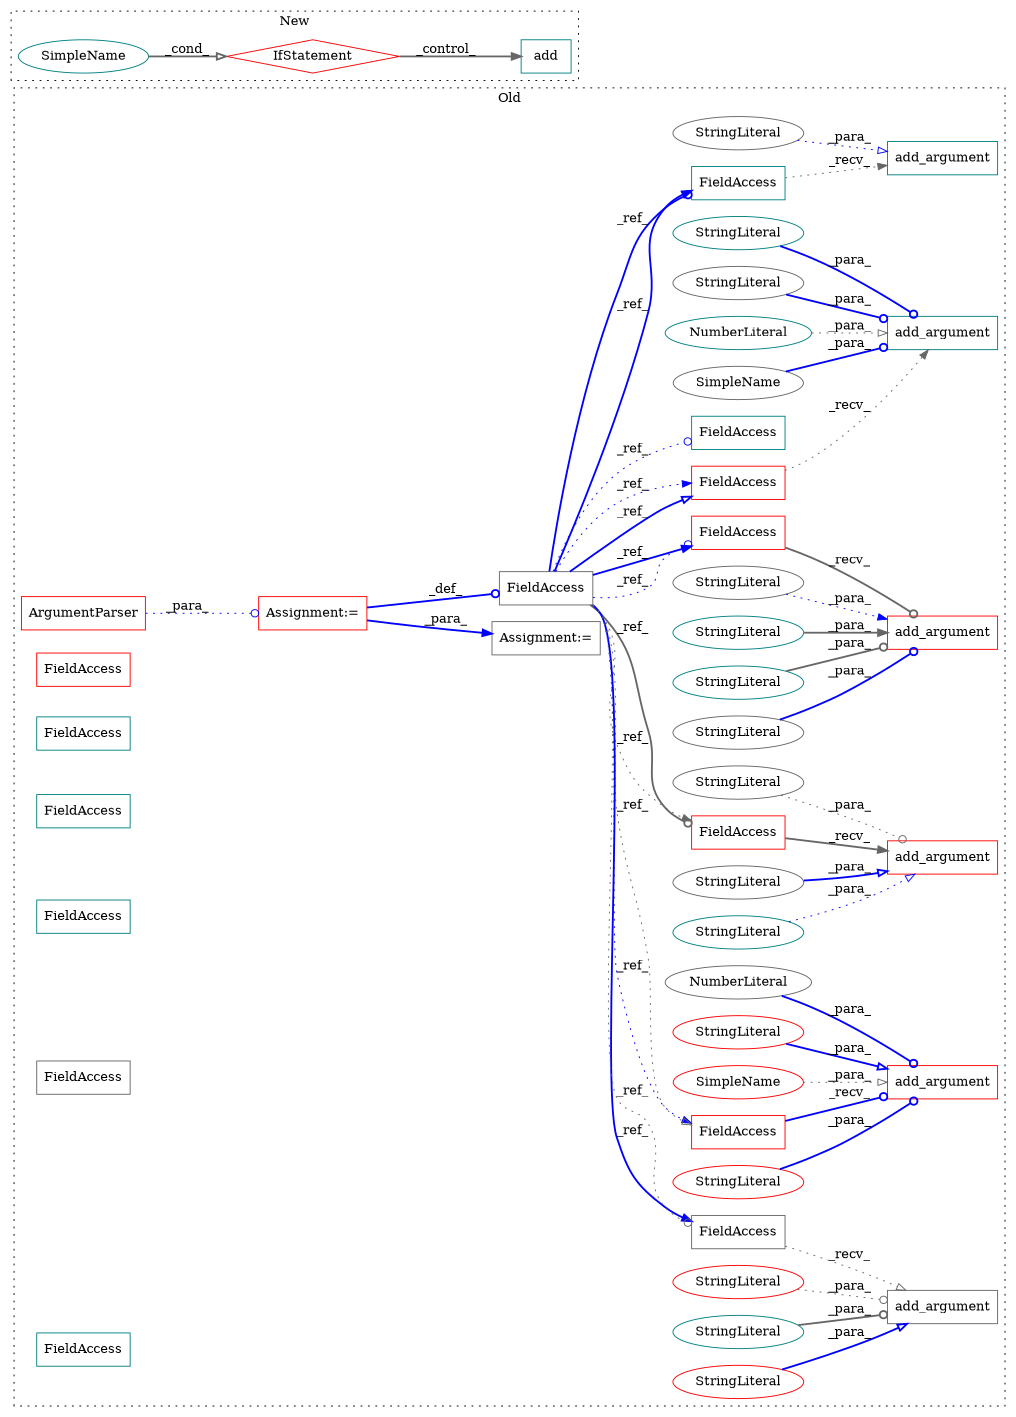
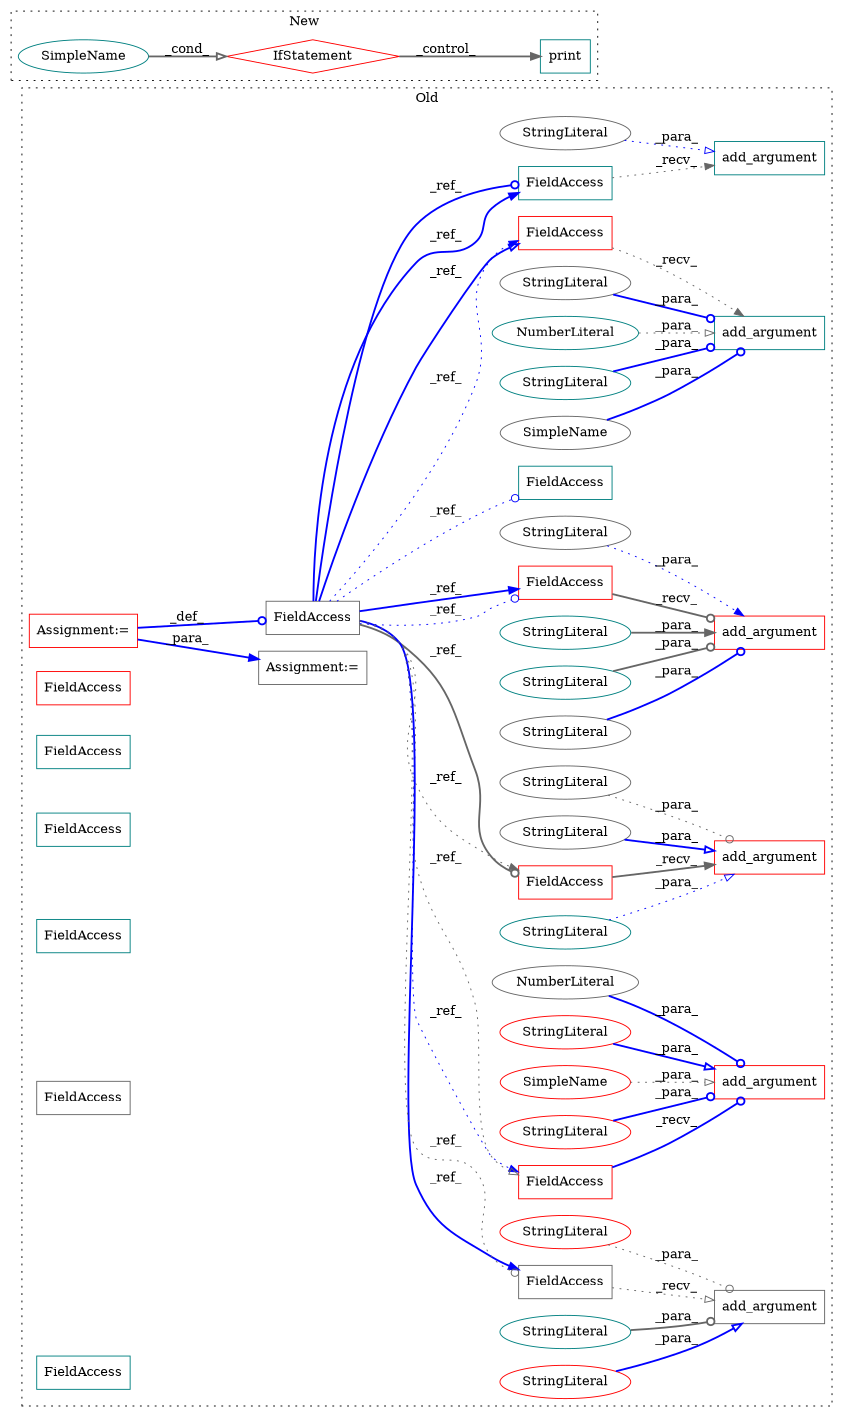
(546, 56) -> (565, 56)
(83, 613) -> none
